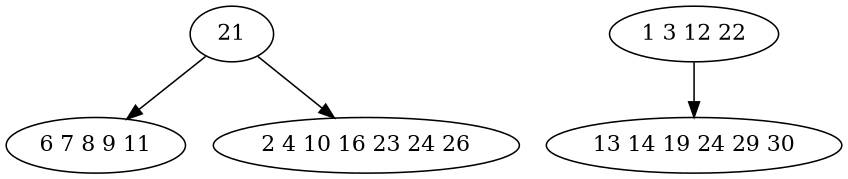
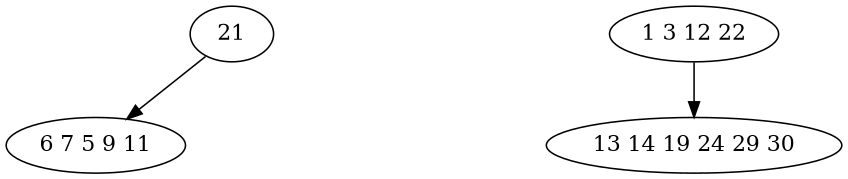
(96, 145) -> (96, 145)
(366, 145) -> none
